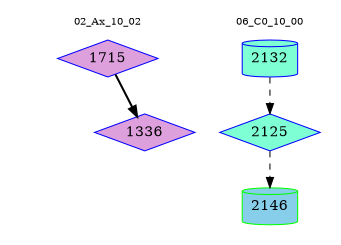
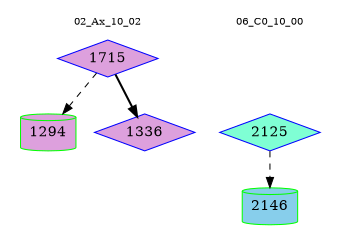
(270, 59) -> none
none -> (48, 132)
